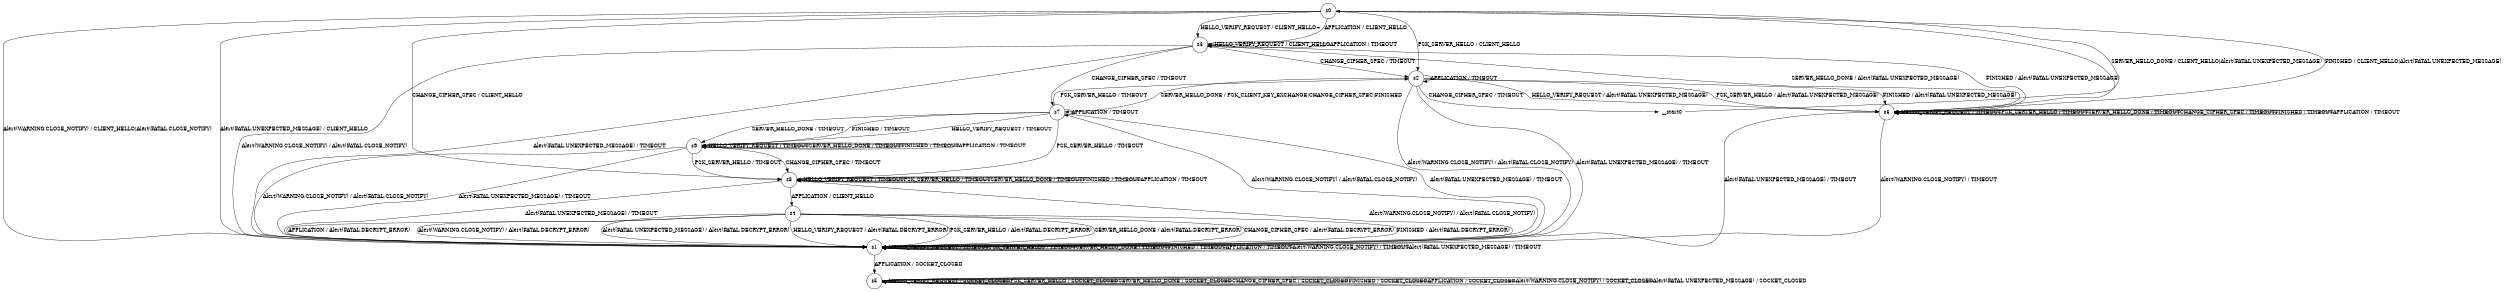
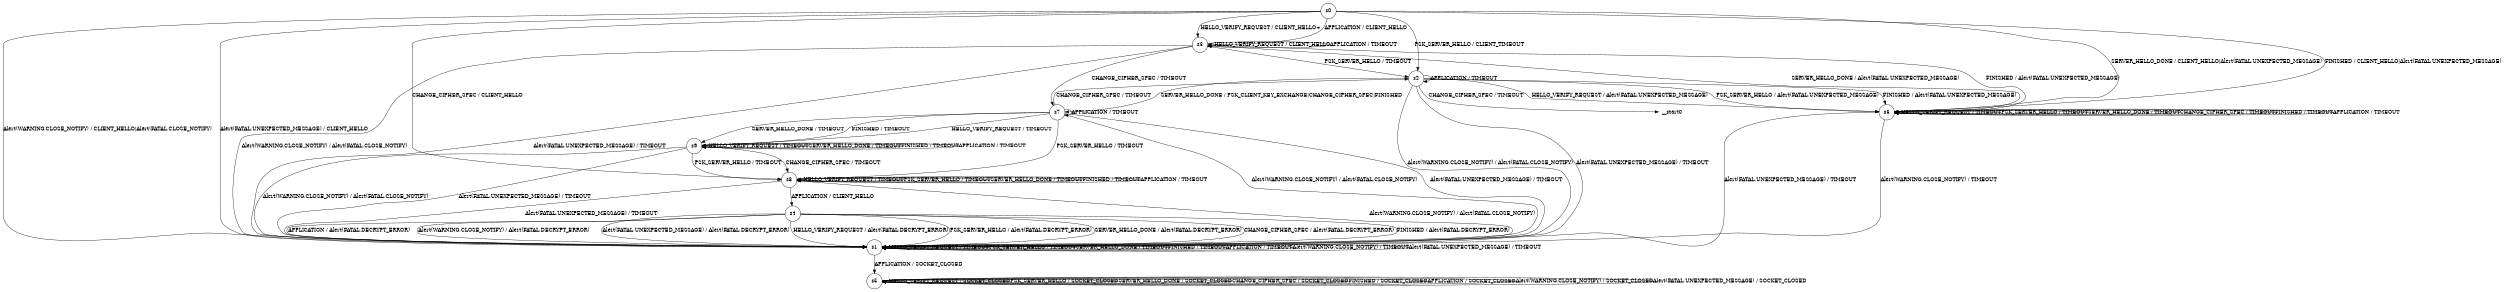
(1950, 34) -> none
(1469, 45) -> (1469, 45)
(1368, 62) -> (1368, 62)
(1104, 95) -> (1104, 95)
